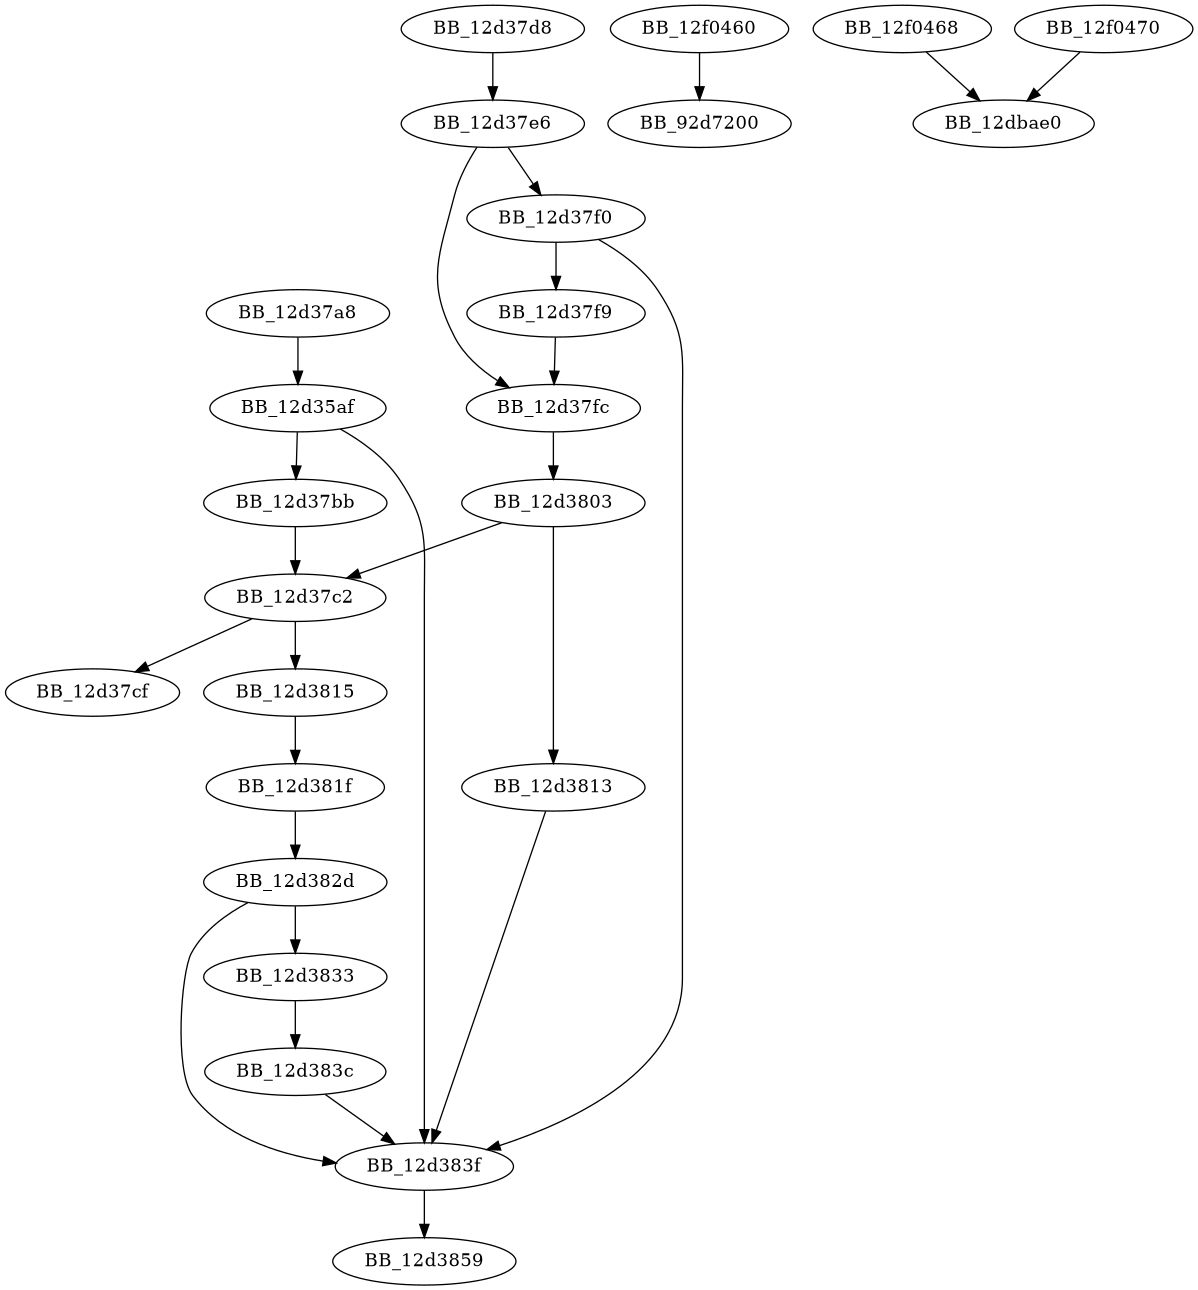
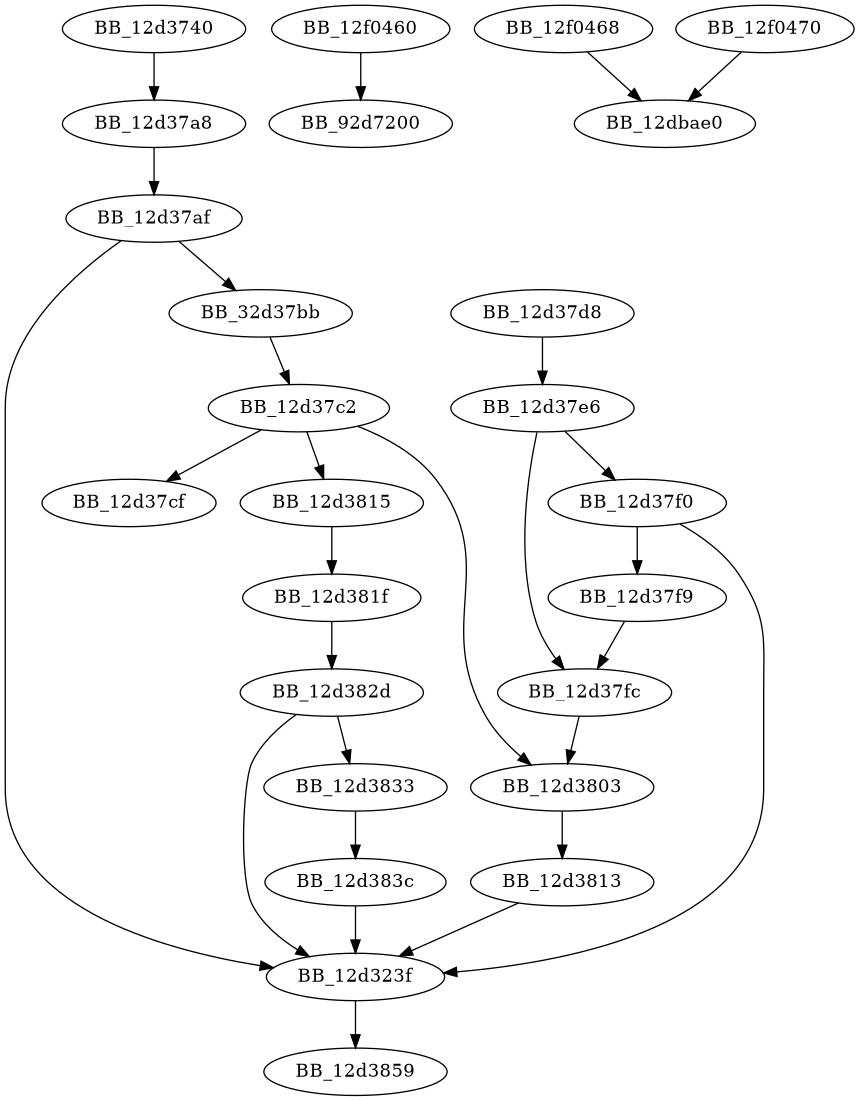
none -> (154, 29)
(298, 408) -> (154, 219)
(295, 503) -> (261, 313)
(434, 547) -> (466, 575)
(424, 1167) -> (356, 977)
